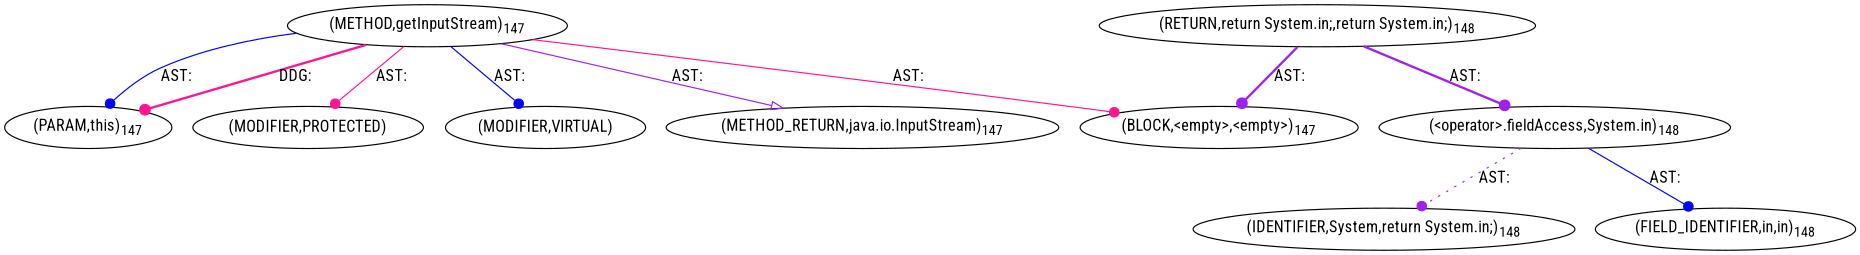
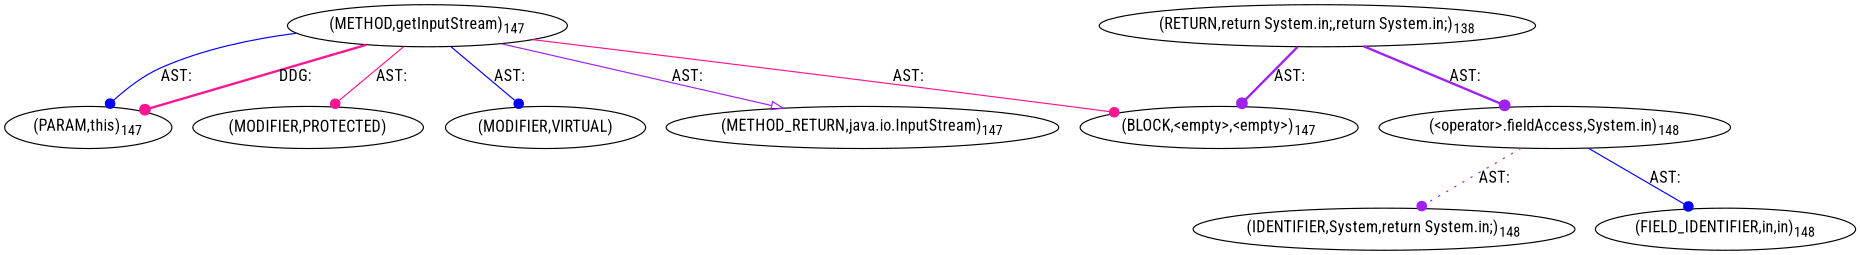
(1465, 24) -> (1465, 24)
